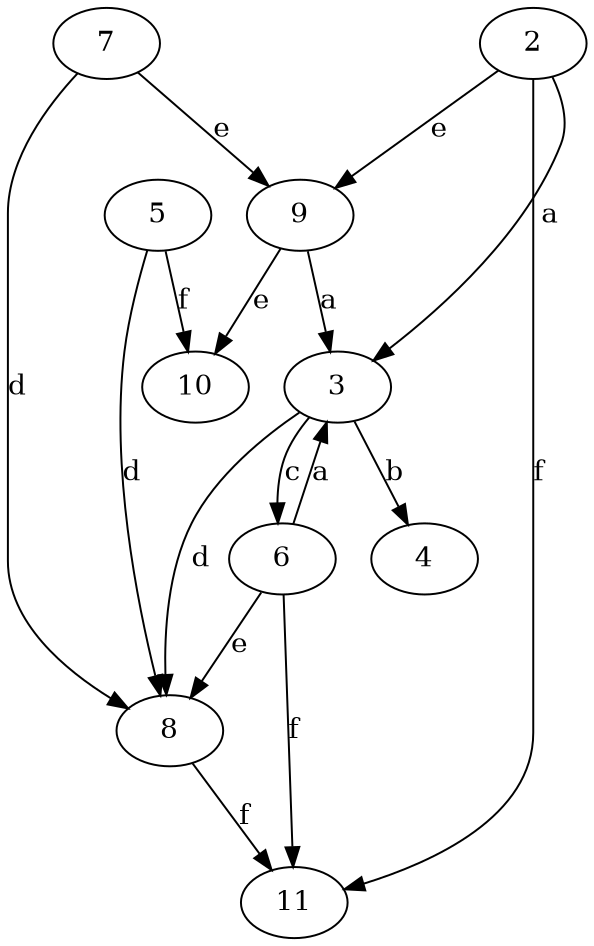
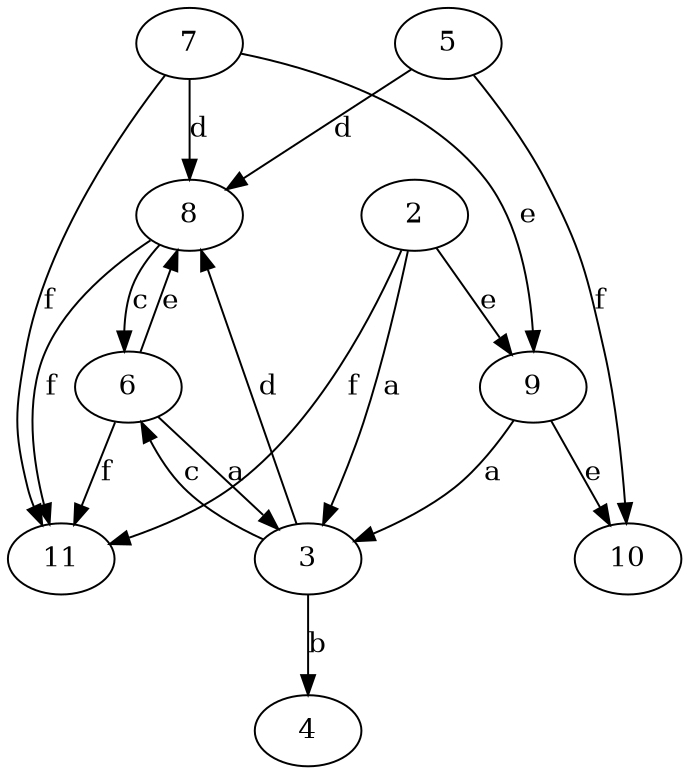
none -> (47, 277)
none -> (133, 284)
